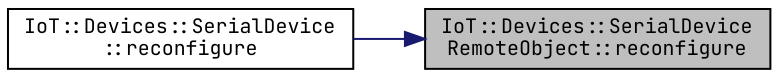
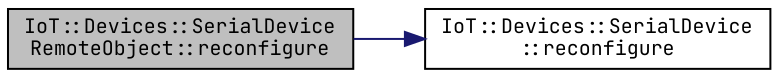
(379, 39) -> (379, 39)
